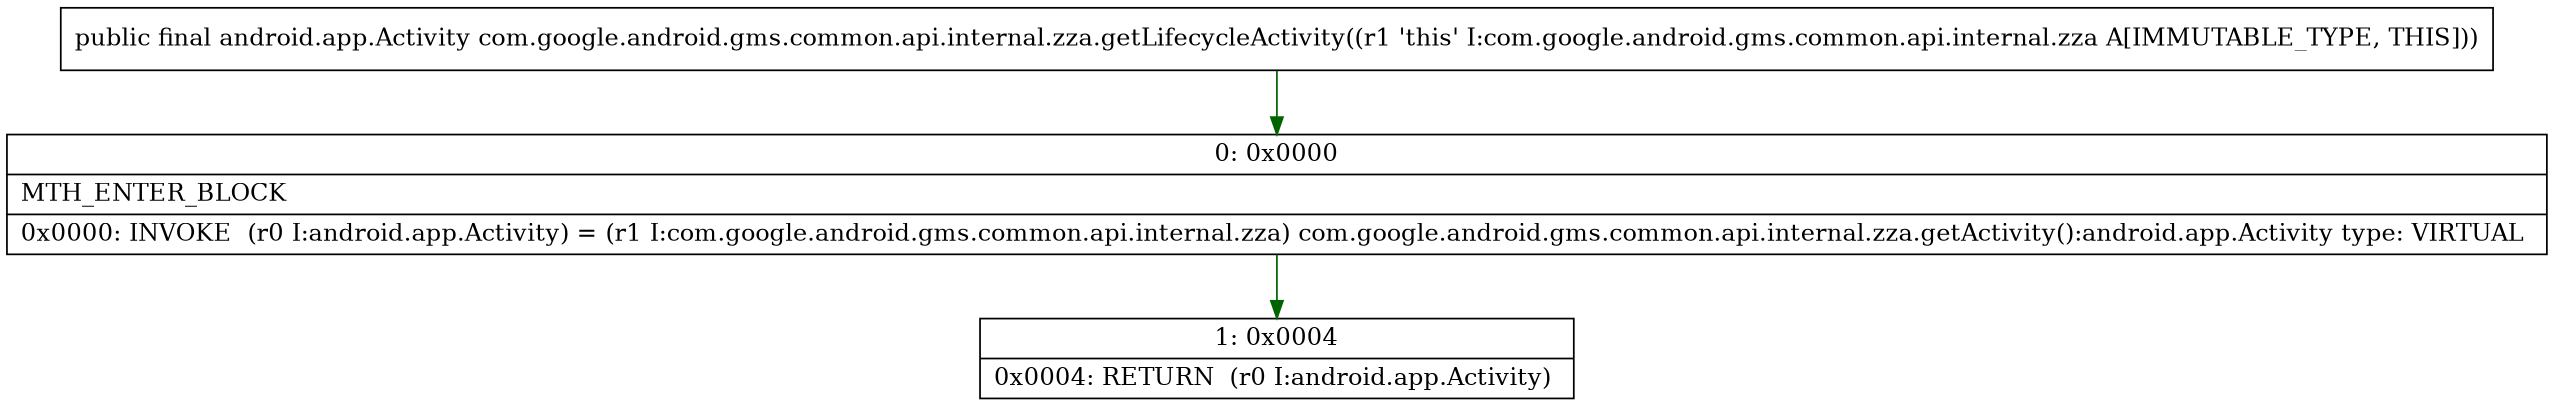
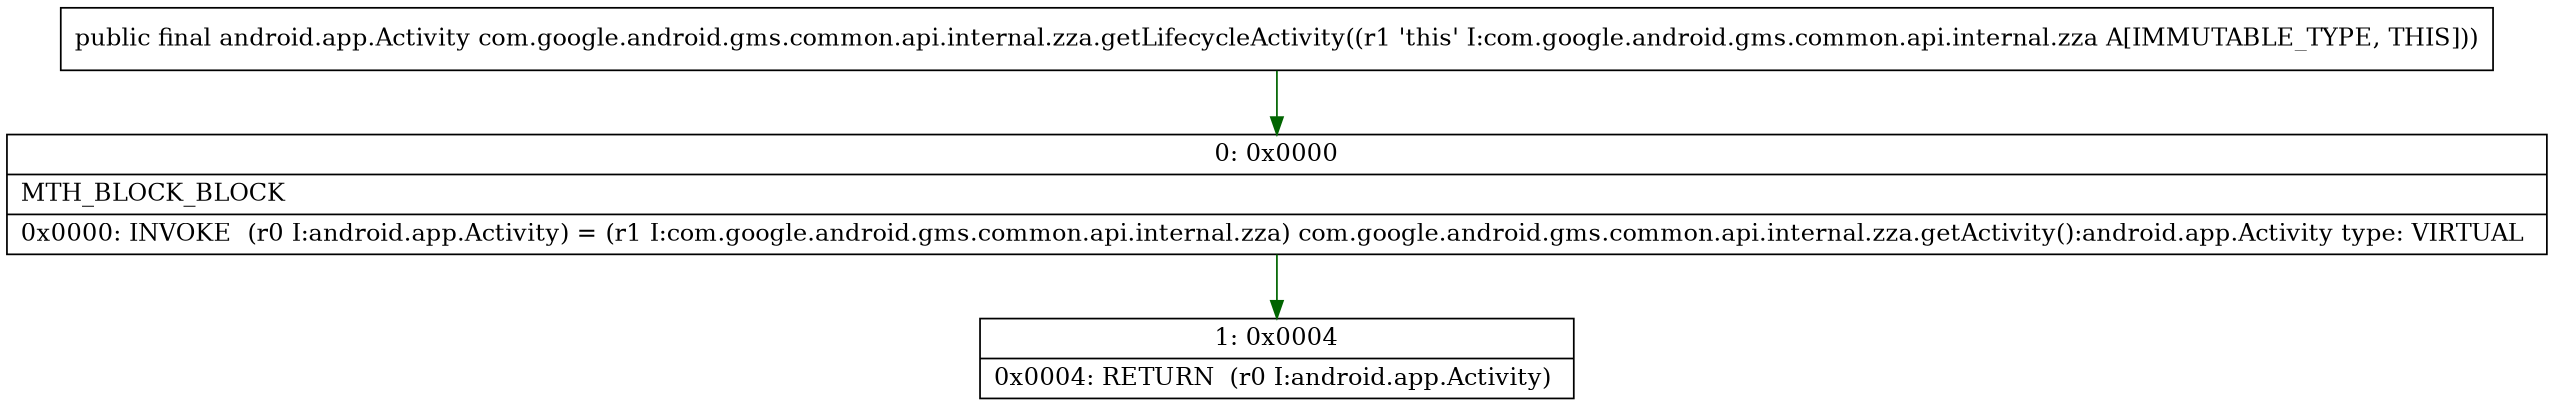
(155, 194) -> (154, 194)
